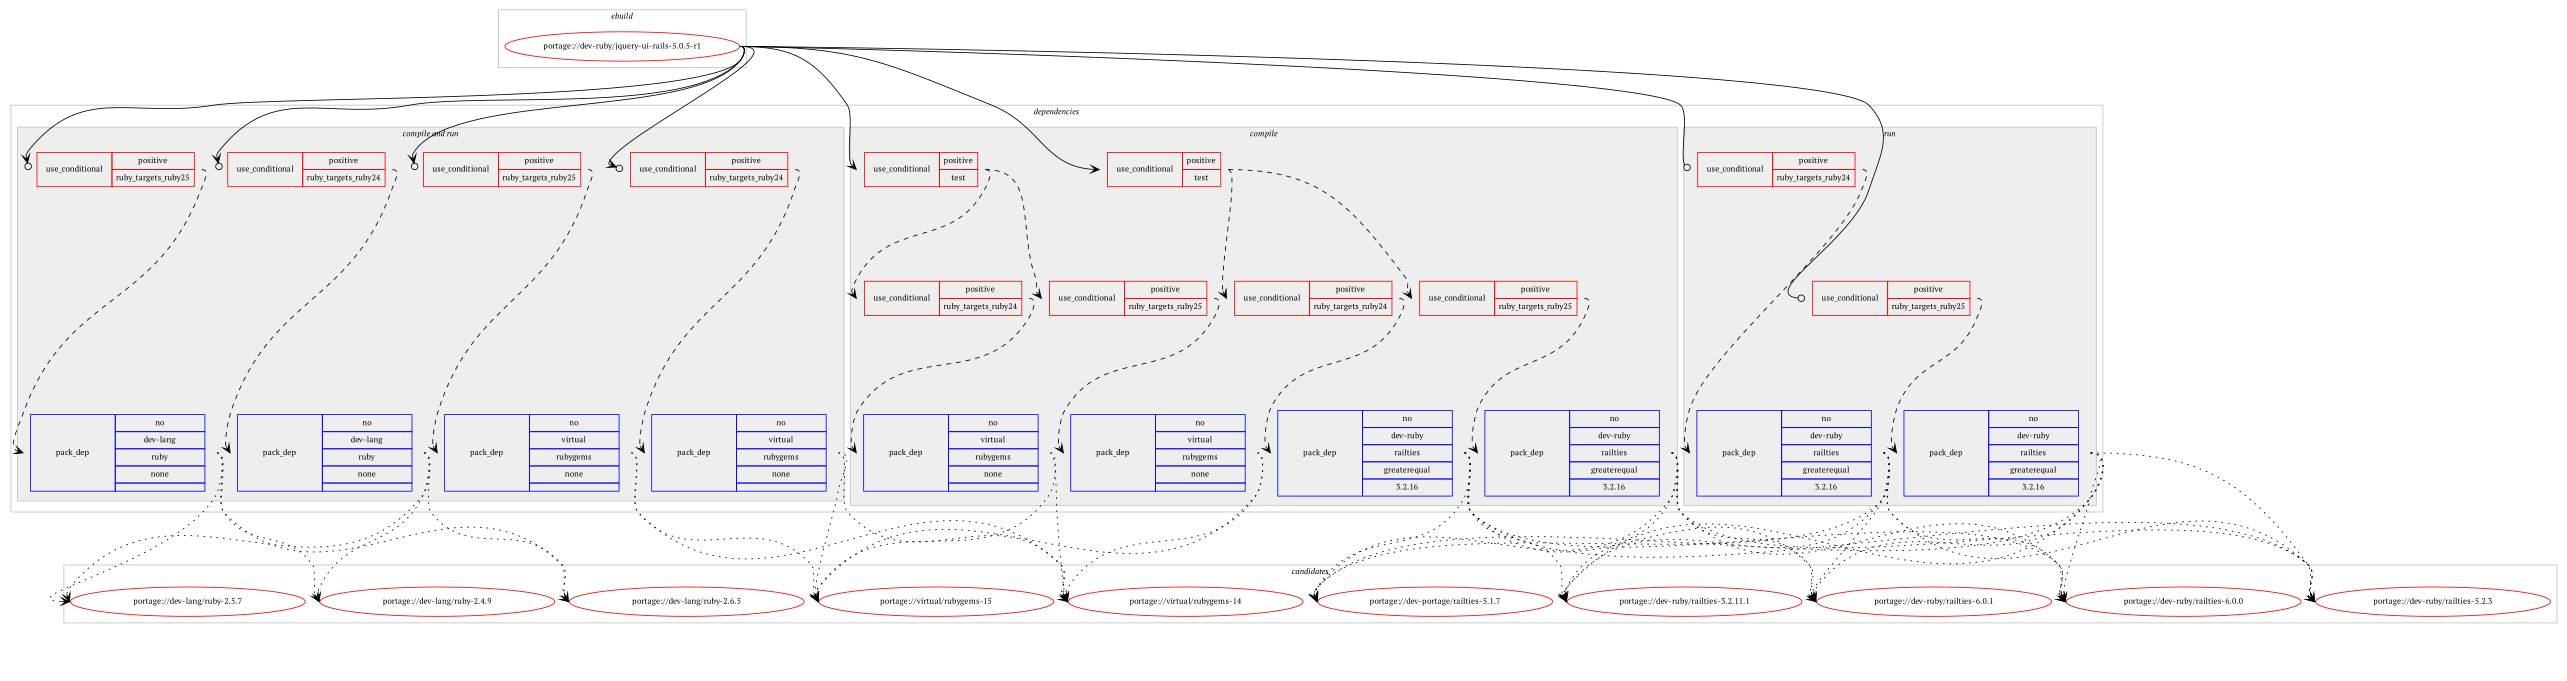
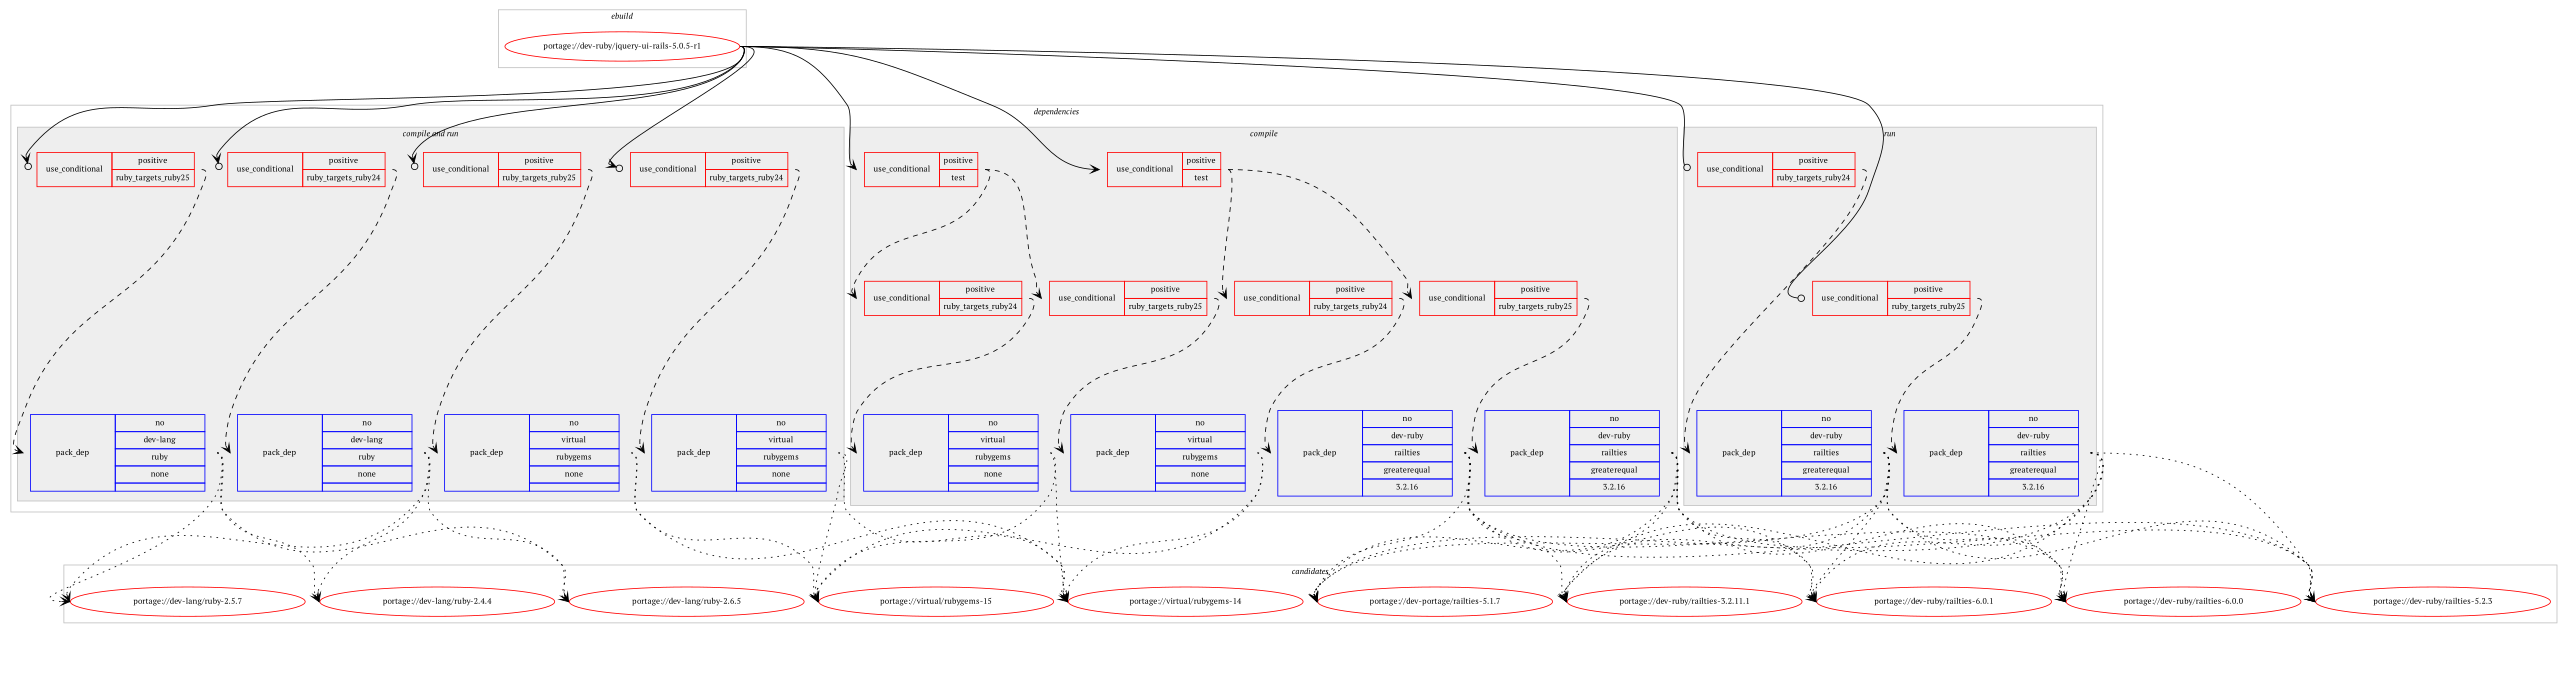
(437, 602) -> (437, 602)
